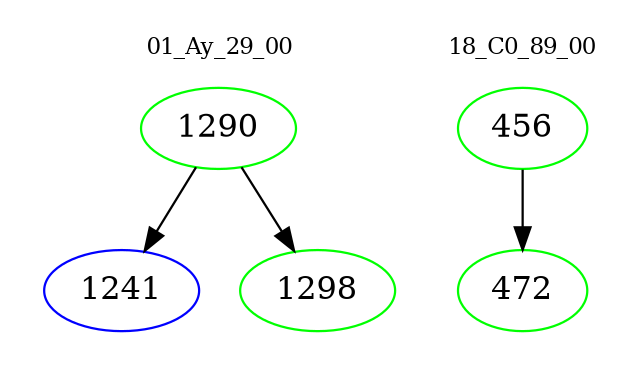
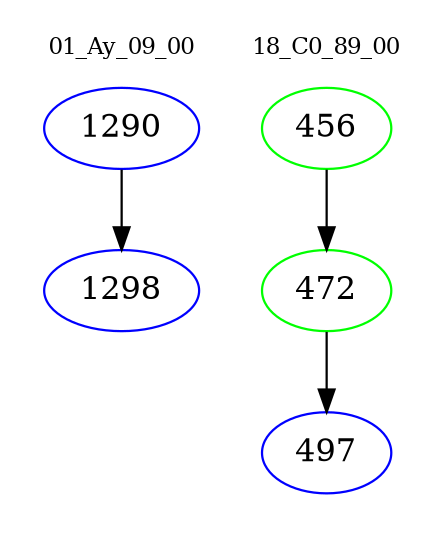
(220, 48) -> (122, 48)
(219, 128) -> (122, 128)
(122, 291) -> none
(318, 291) -> (122, 291)
none -> (327, 453)
